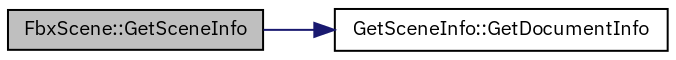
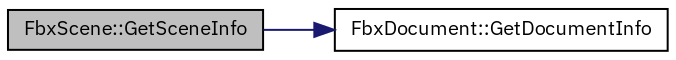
(501, 30) -> (501, 30)
